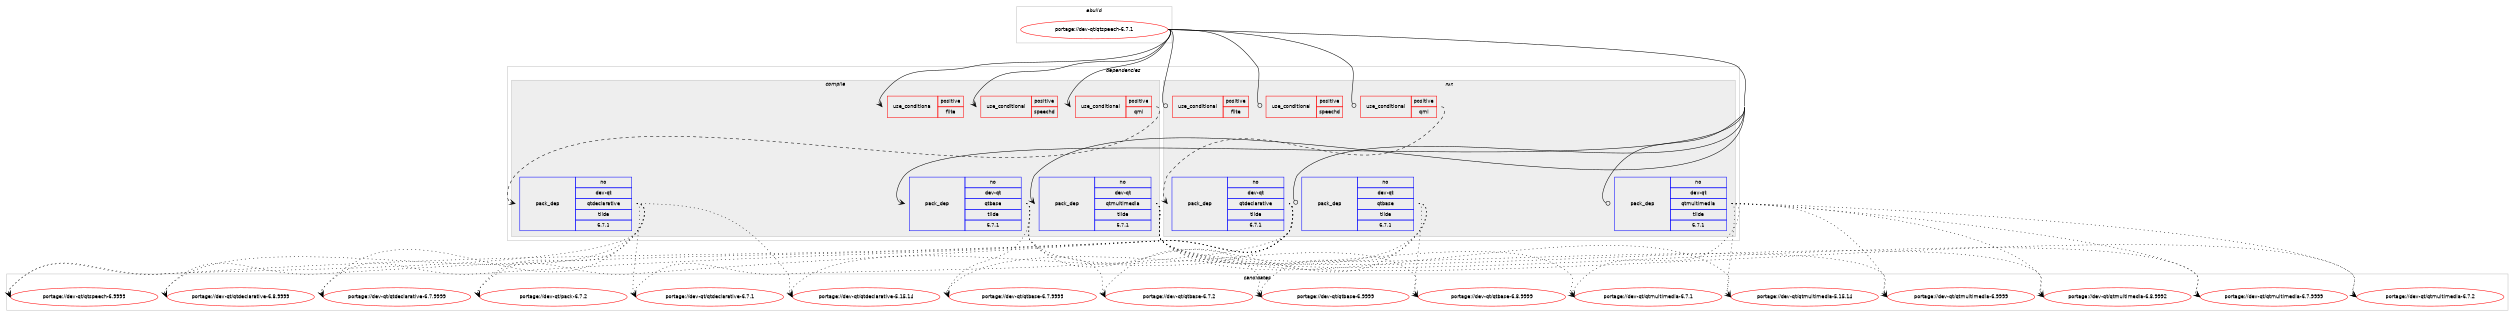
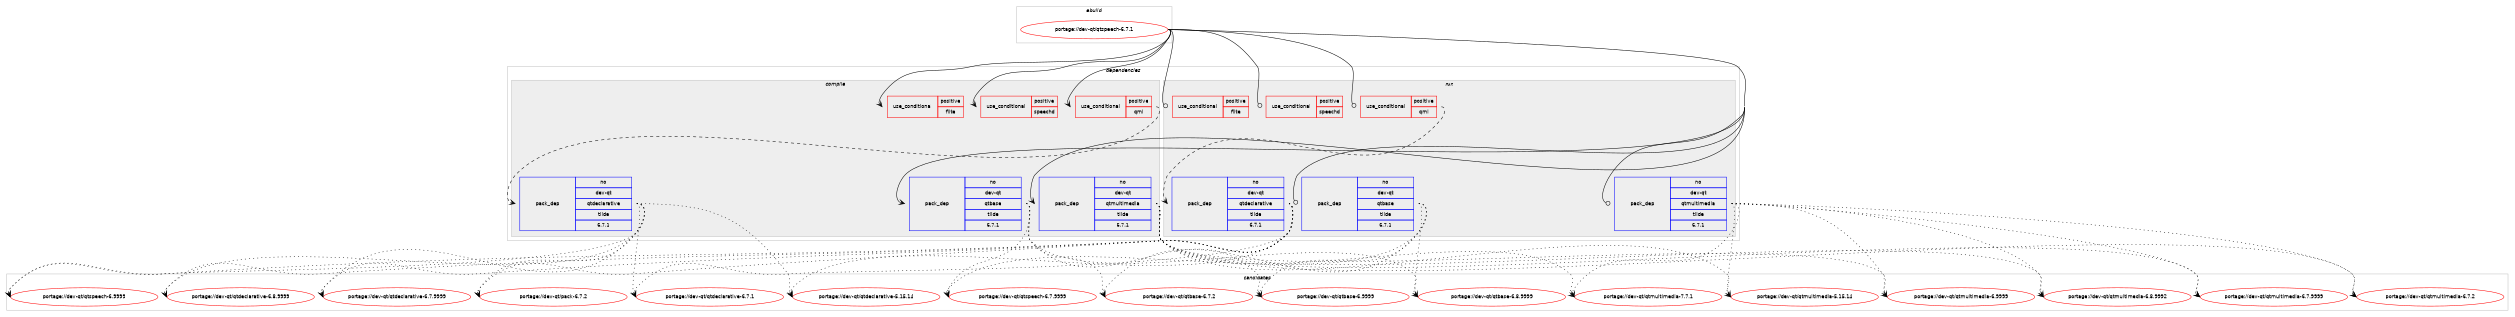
(1023, 297) -> (1023, 297)
(1648, 297) -> (1648, 297)
